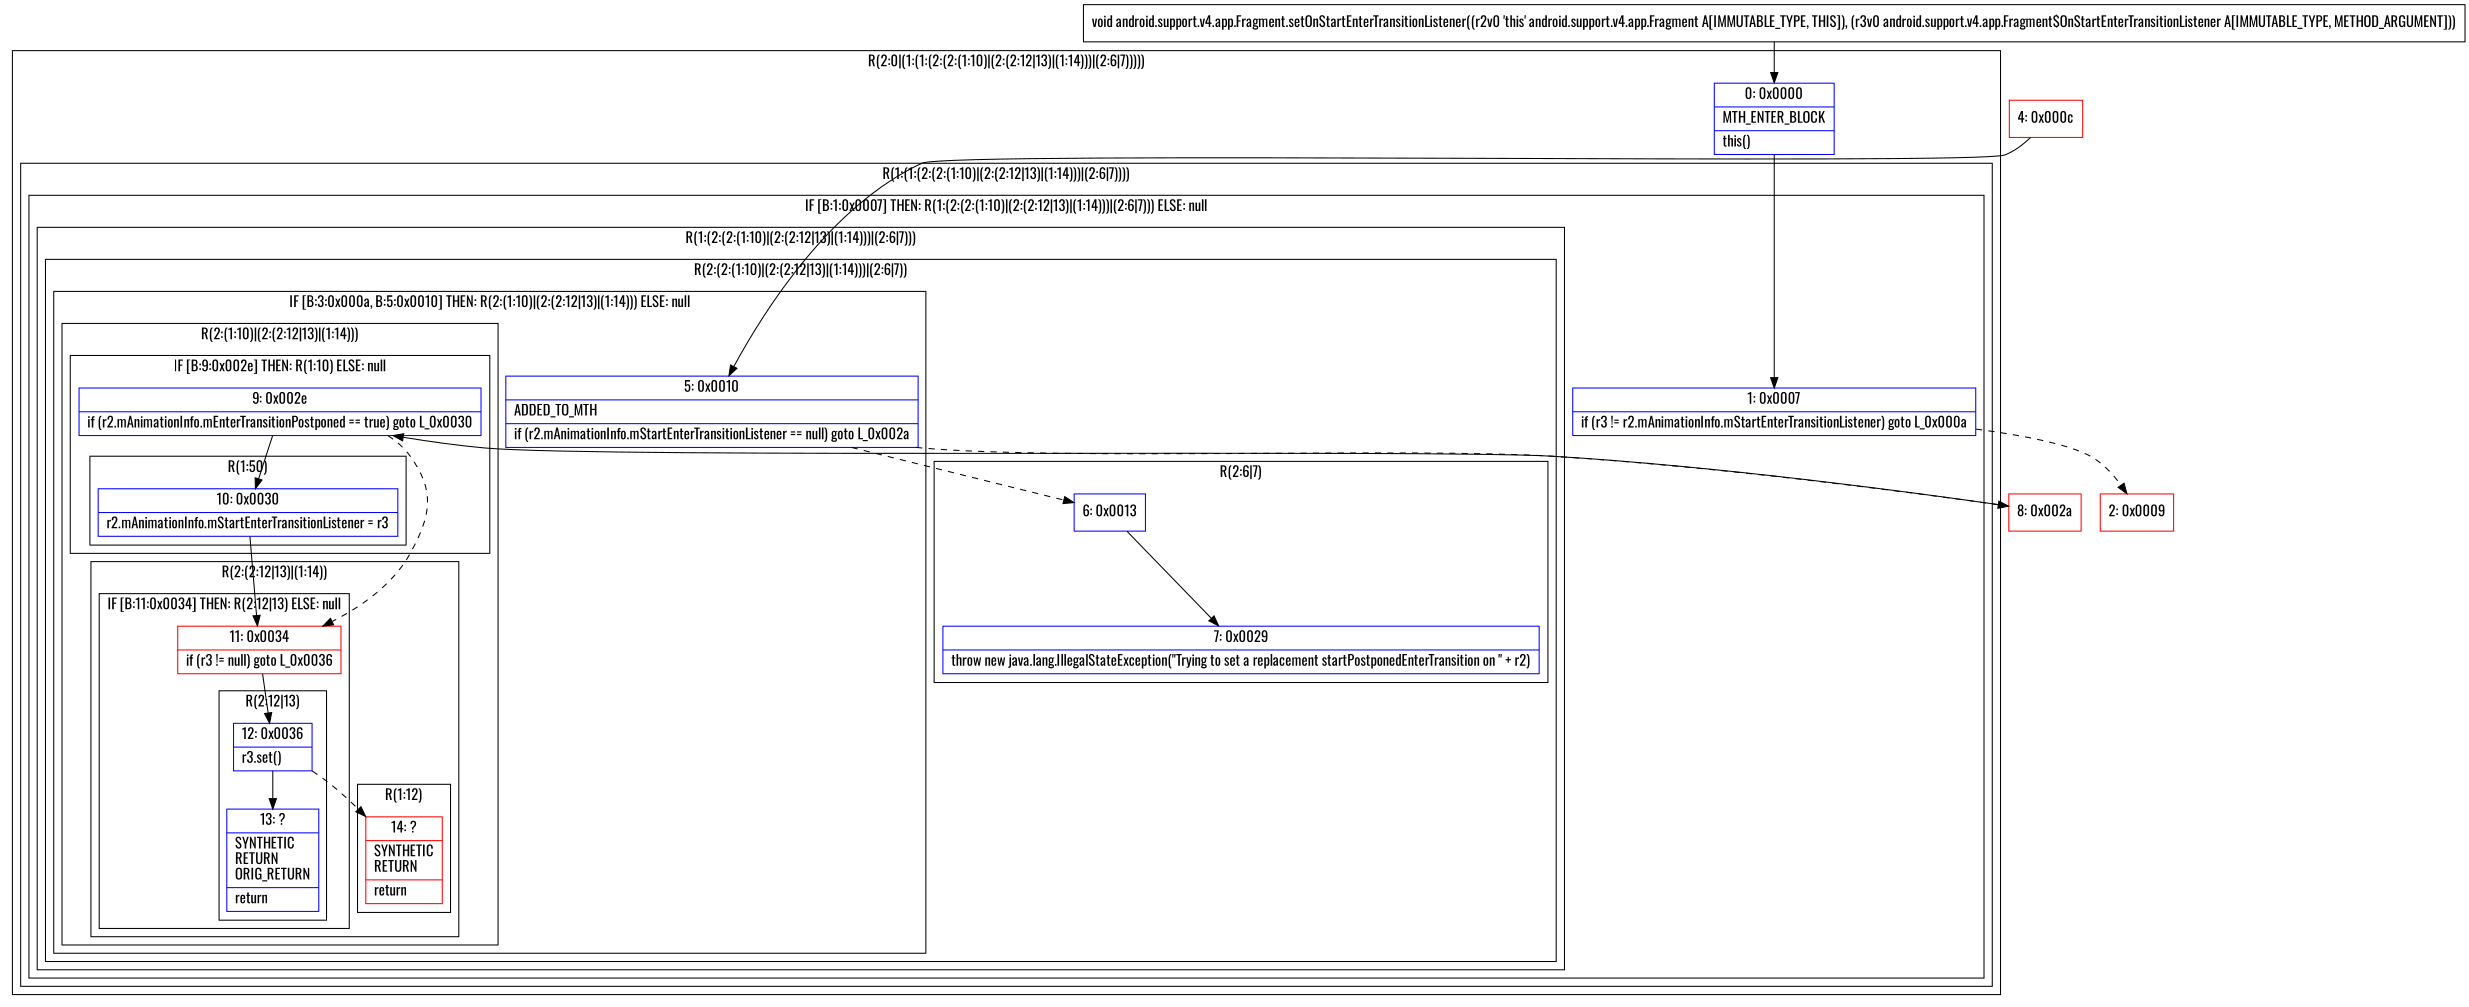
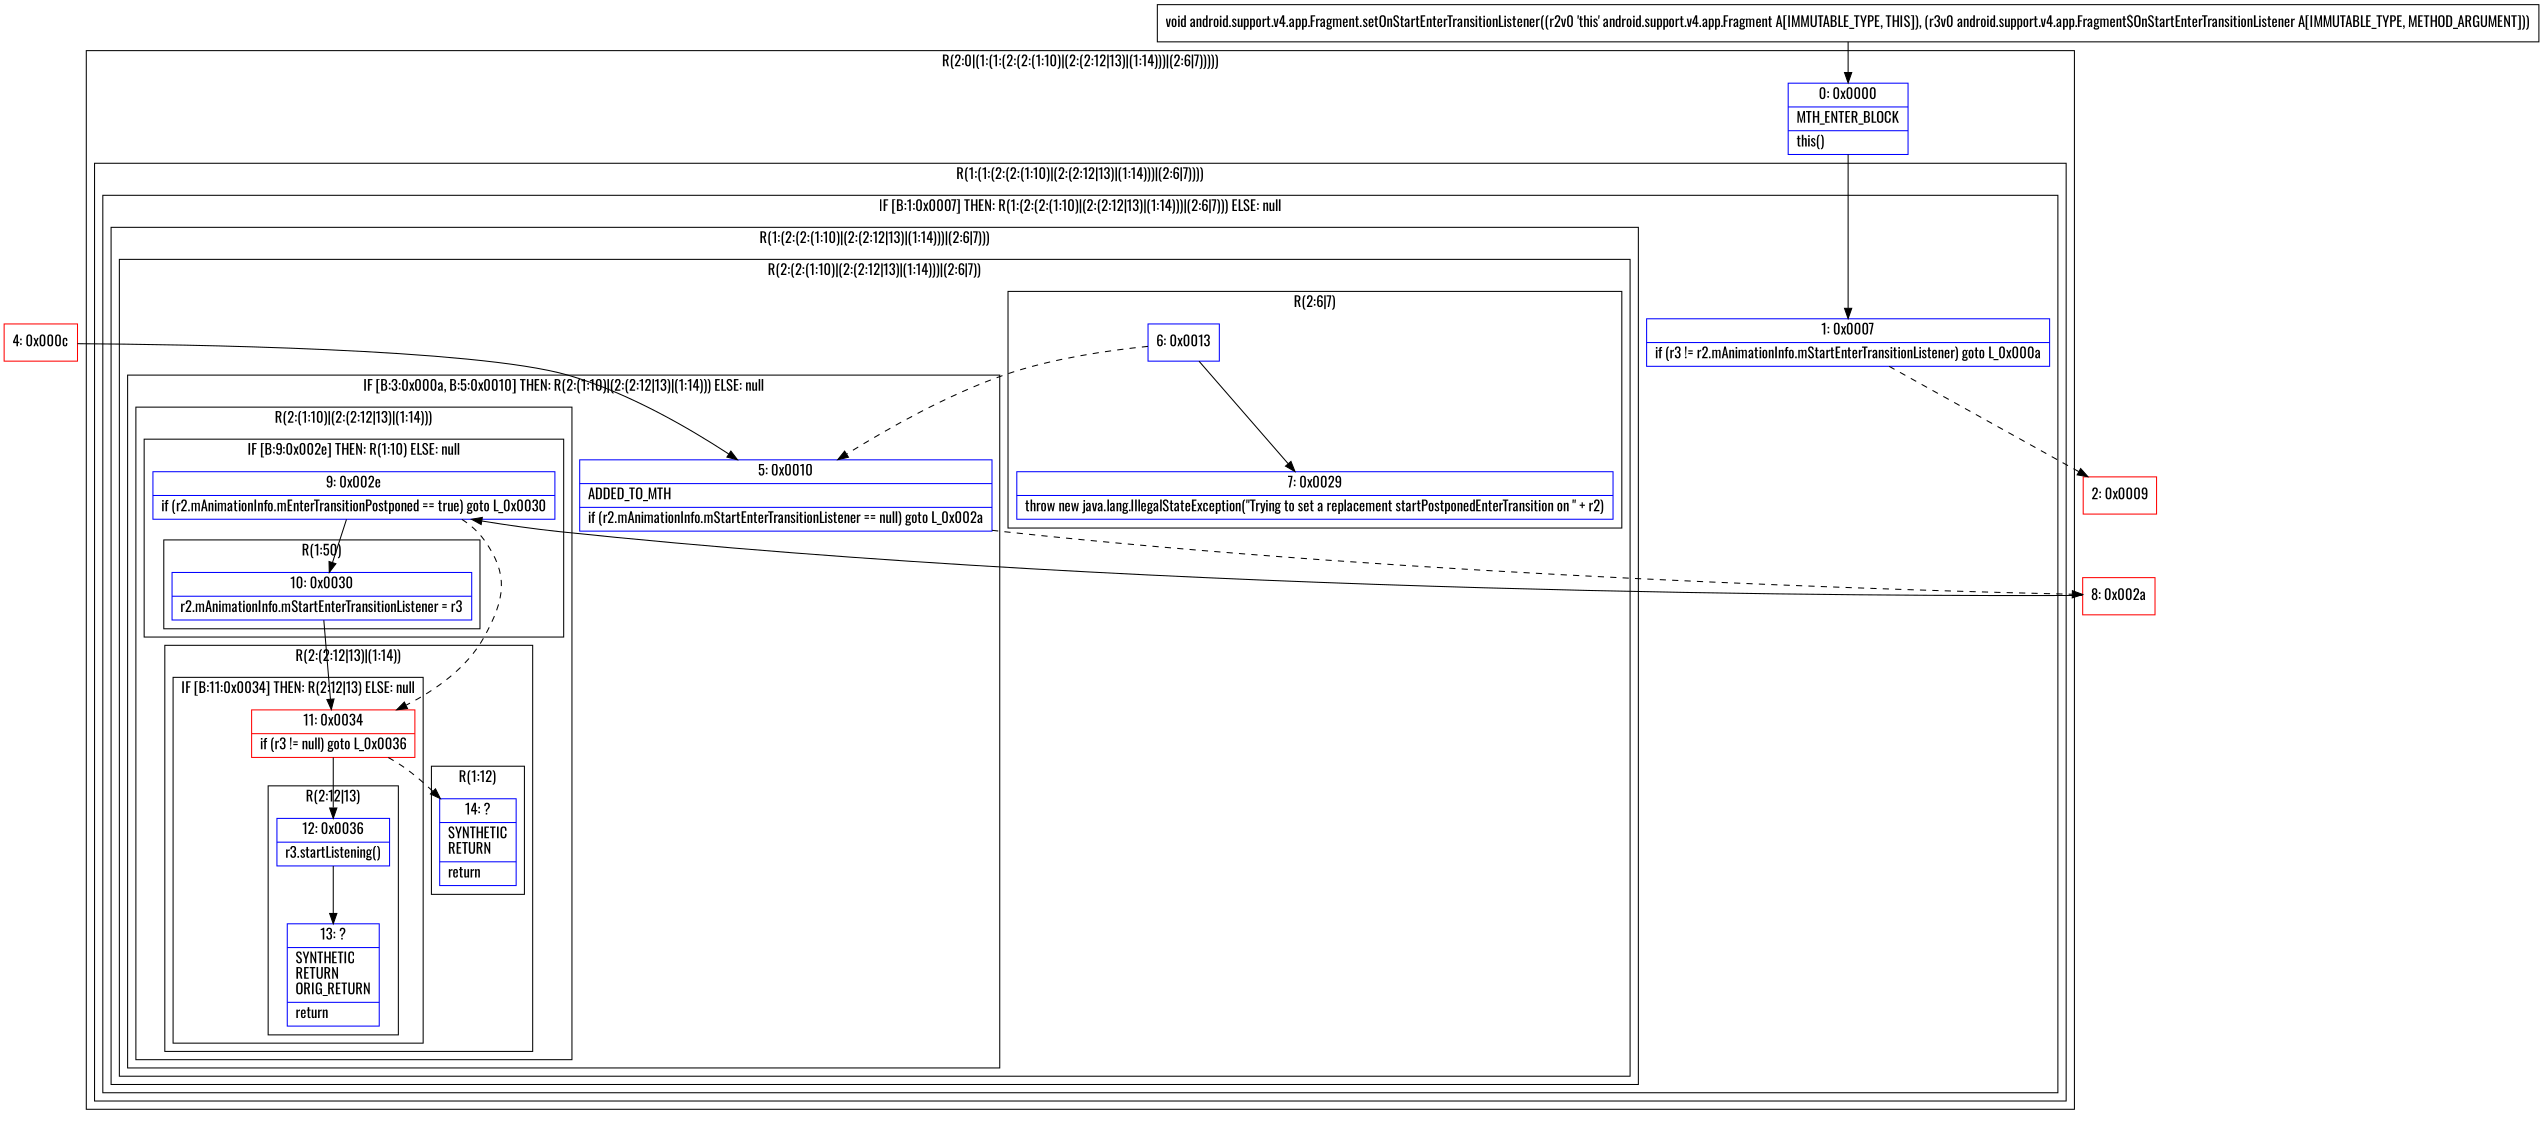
(958, 474) -> (983, 383)
(262, 758) -> (333, 854)
(336, 789) -> (412, 773)
(404, 860) -> (478, 842)
